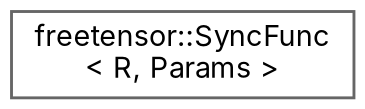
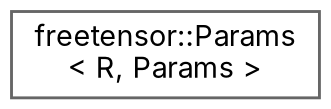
(183, 55) -> (165, 55)
